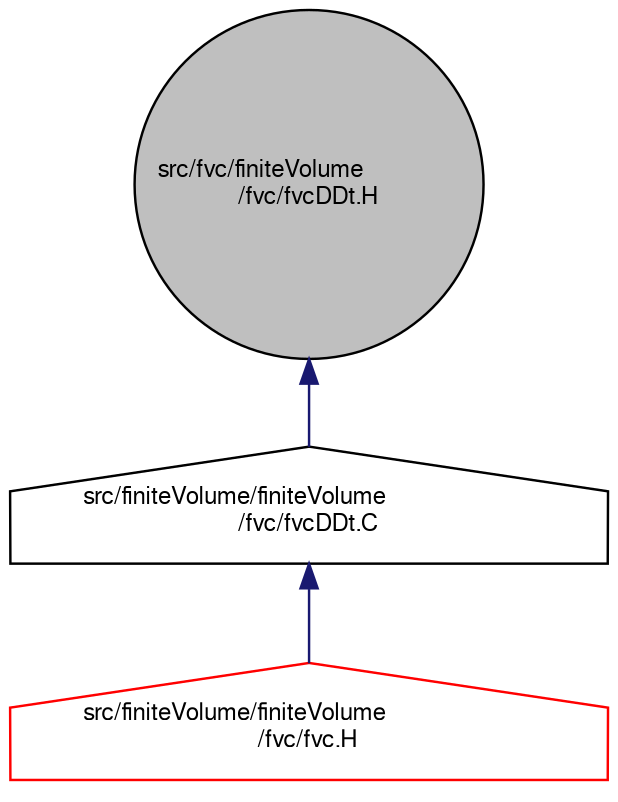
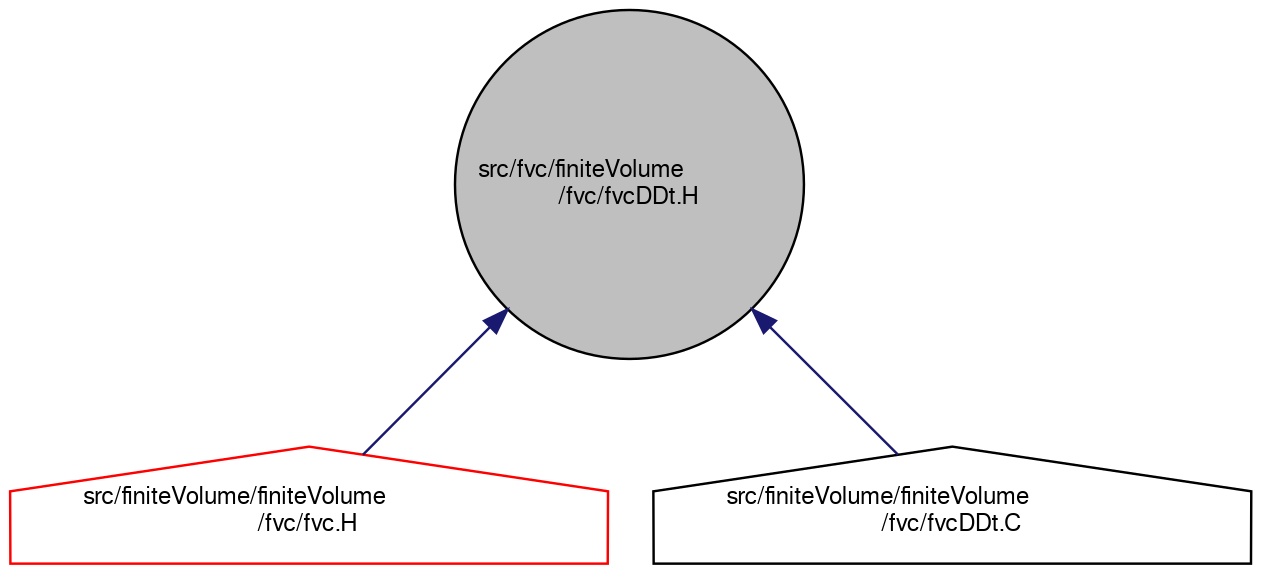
(309, 626) -> (426, 391)
